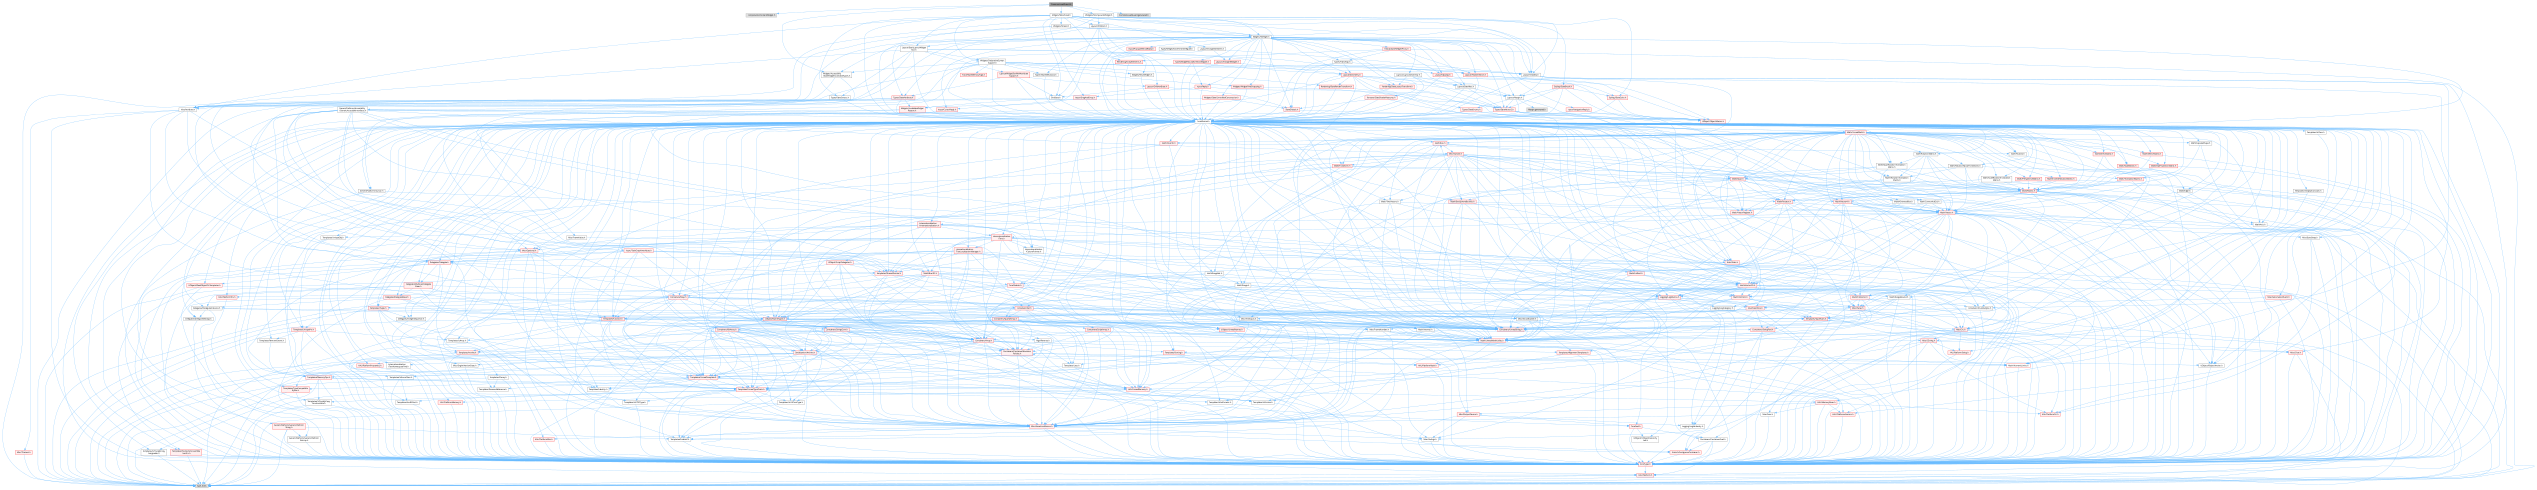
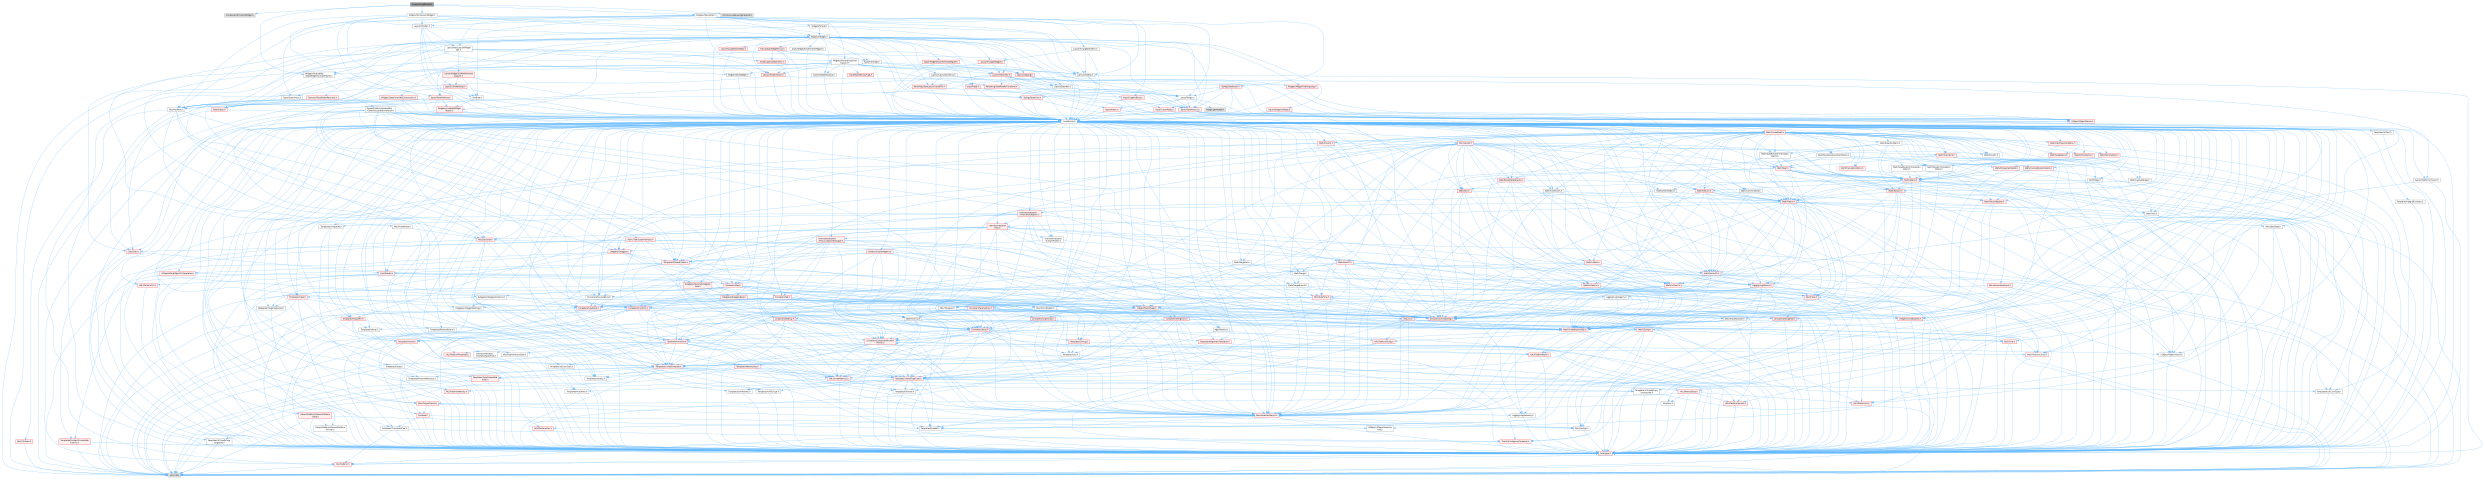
(1471, 110) -> (1112, 110)
(1447, 148) -> (1456, 166)
(304, 303) -> none
